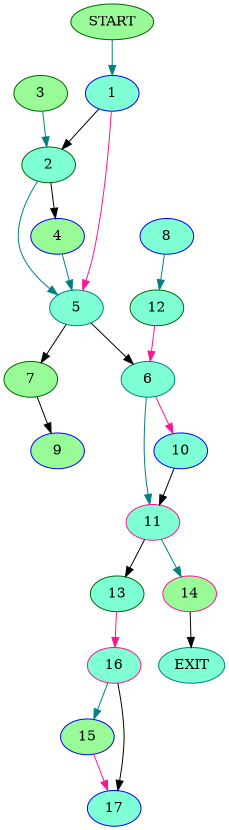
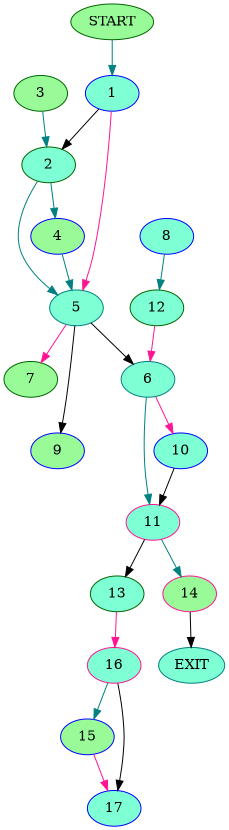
(52, 195) -> (52, 195)
(56, 339) -> (56, 339)
(42, 410) -> (69, 375)
